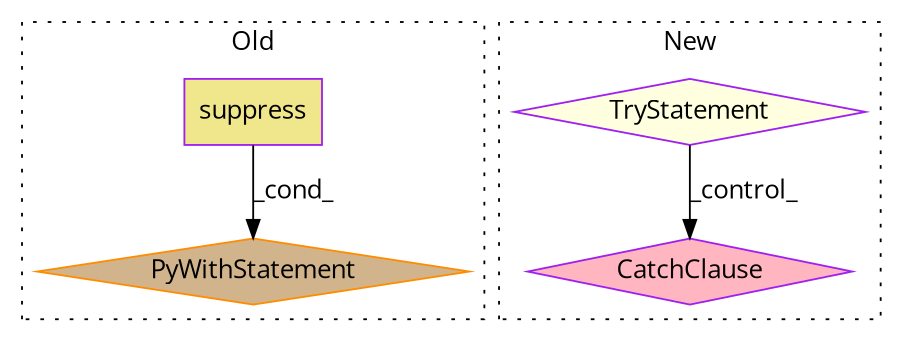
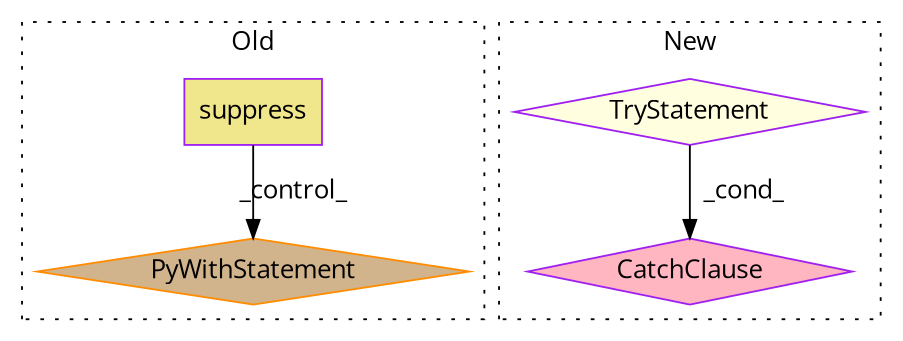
(294, 192) -> (294, 192)
(744, 192) -> (744, 192)
